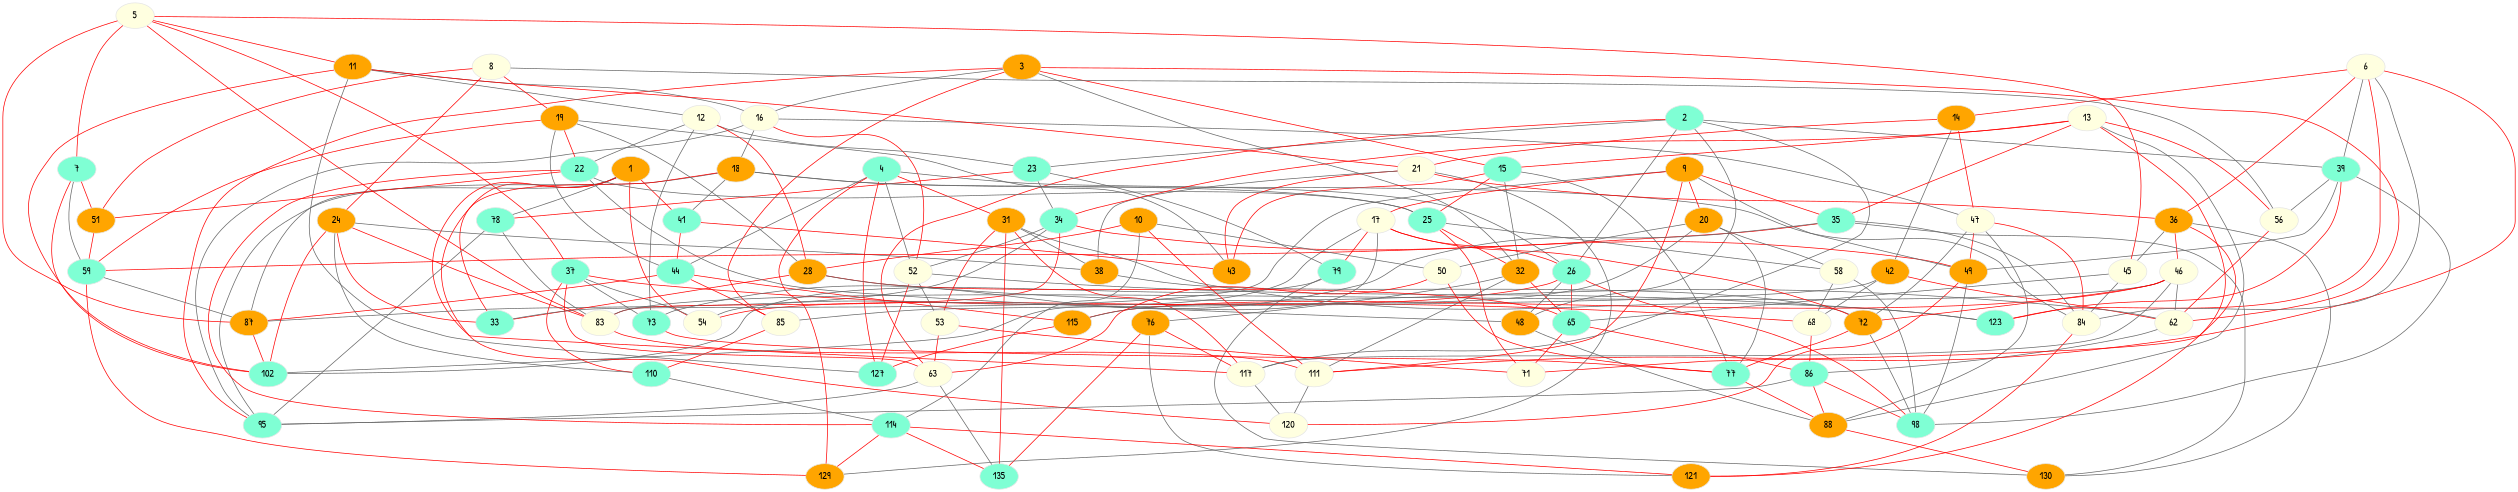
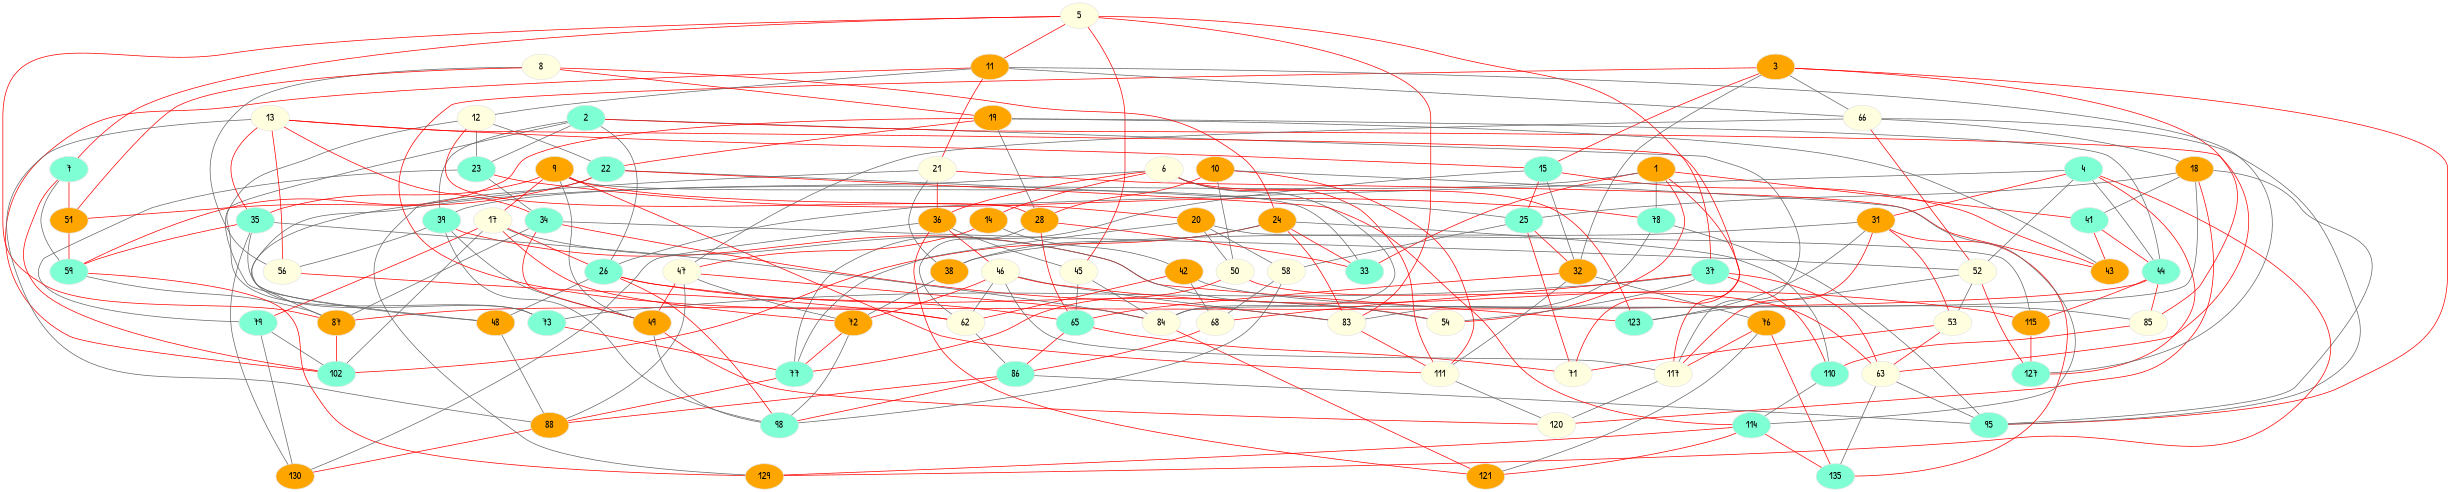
(759, 118) -> (1862, 118)
(1685, 134) -> none
